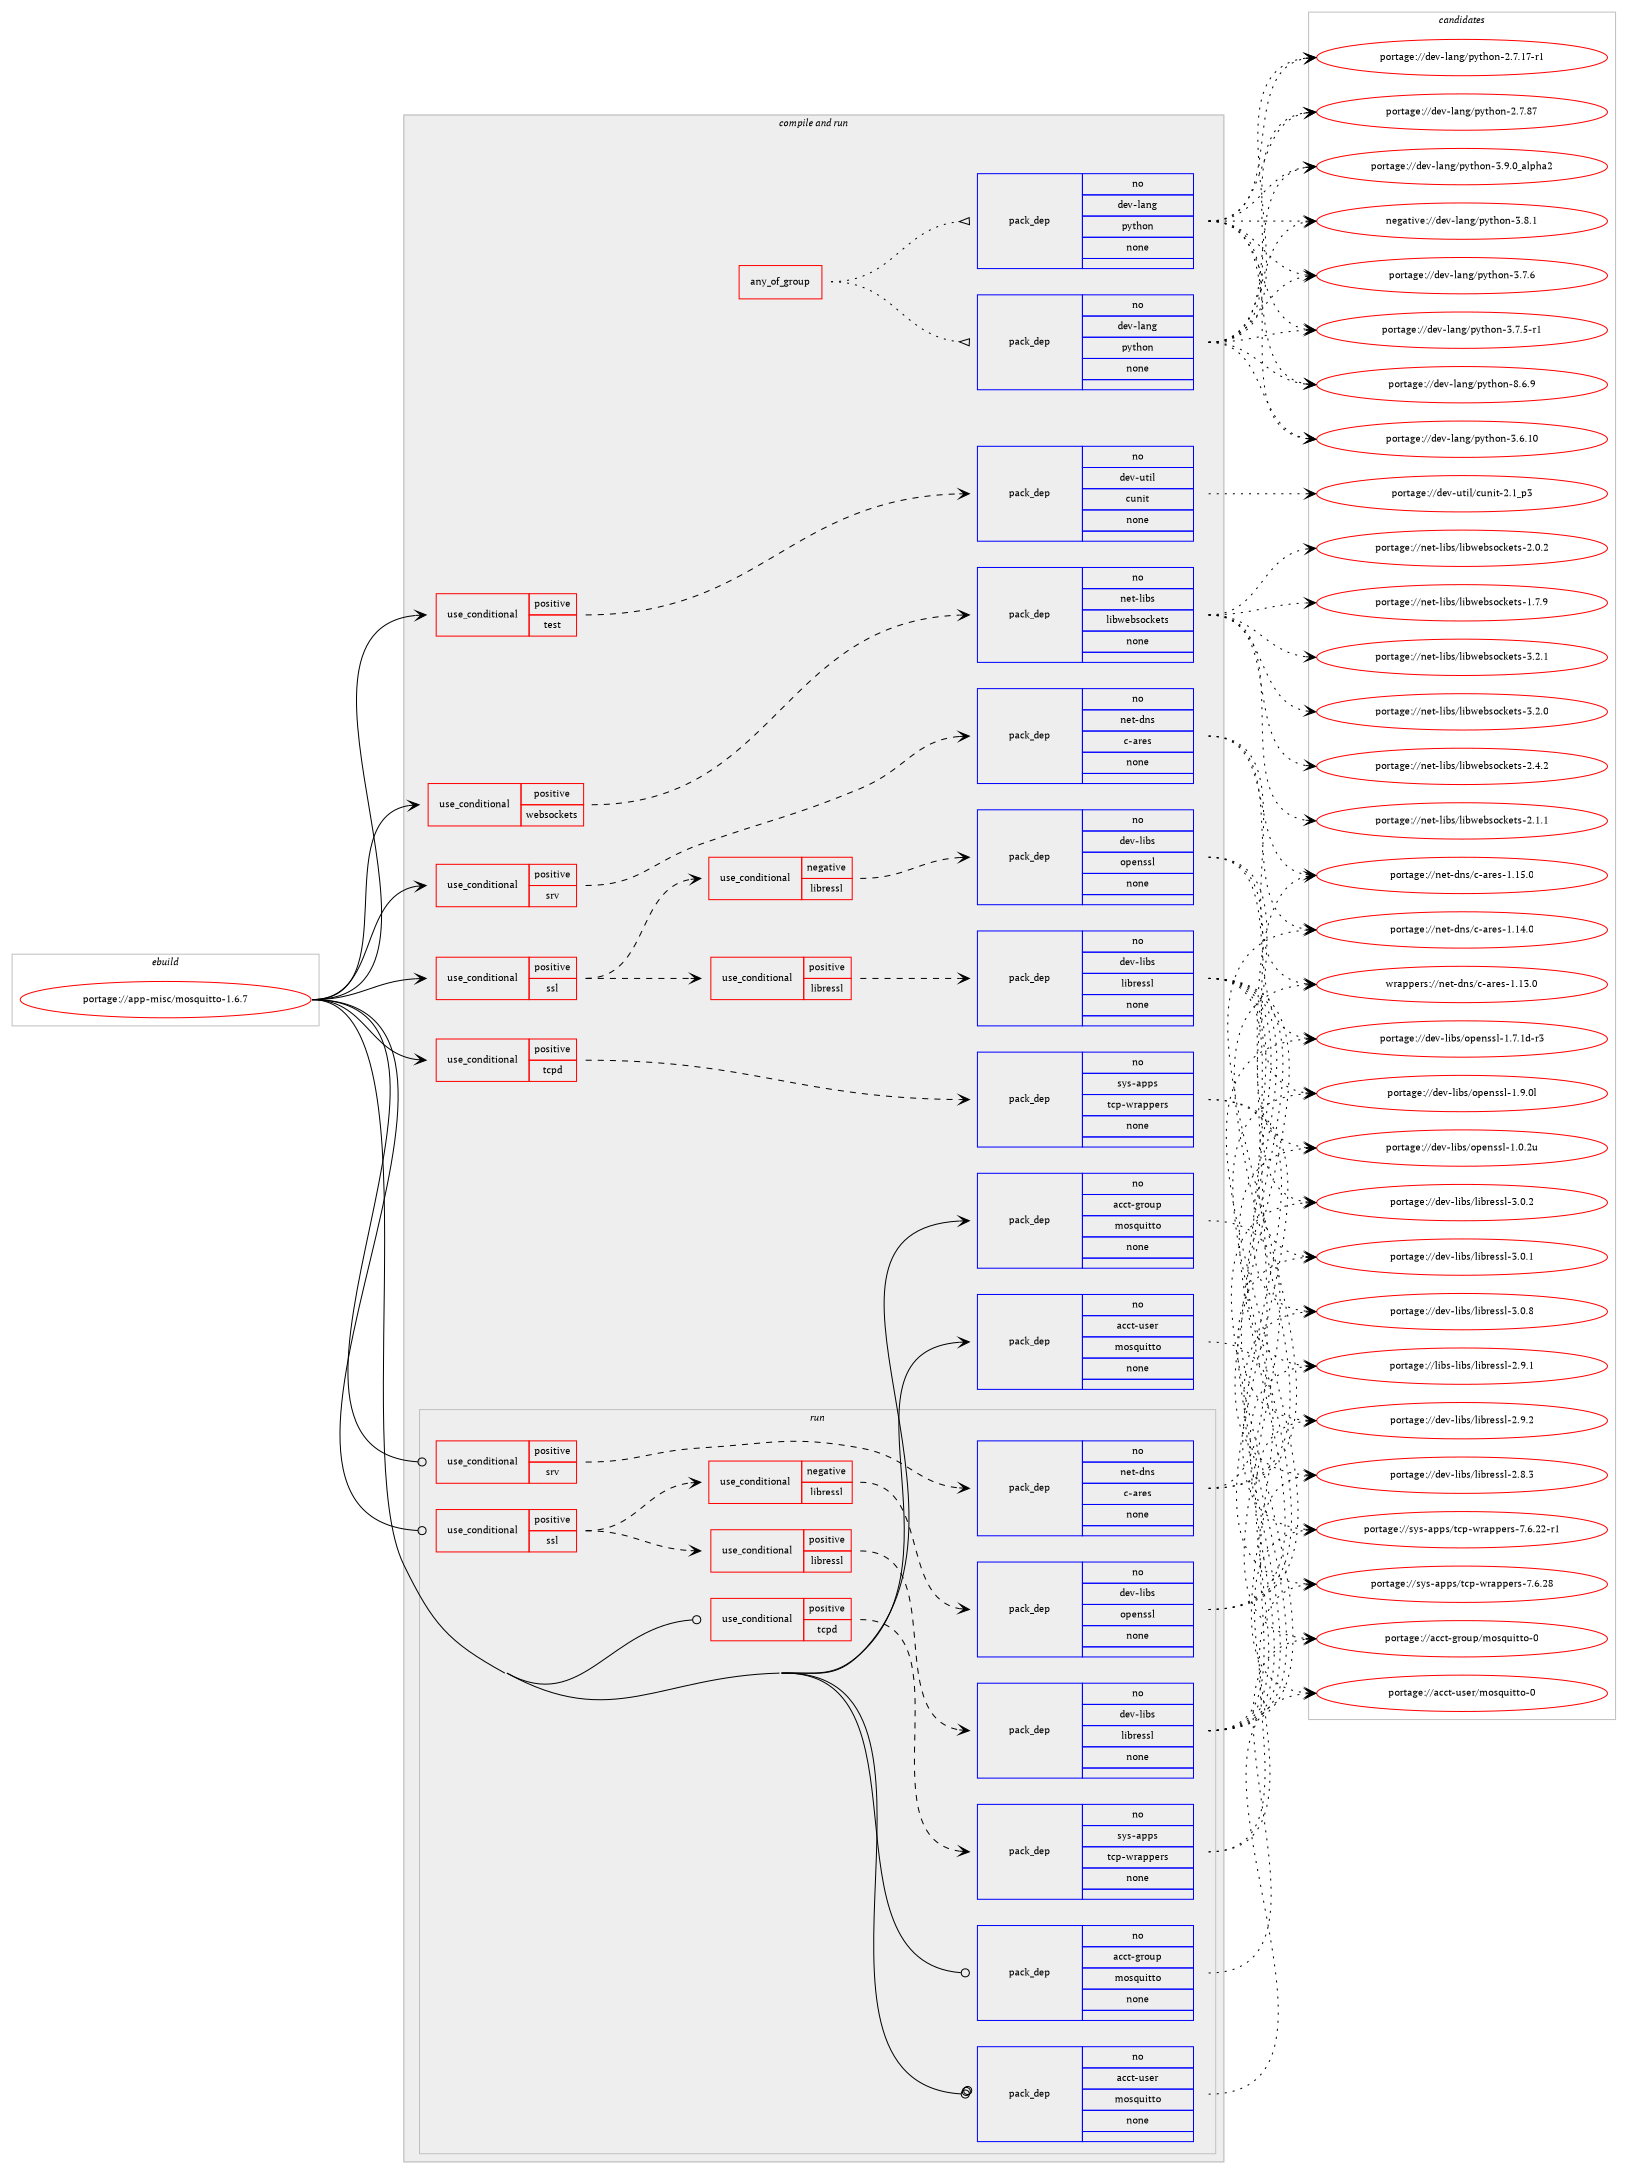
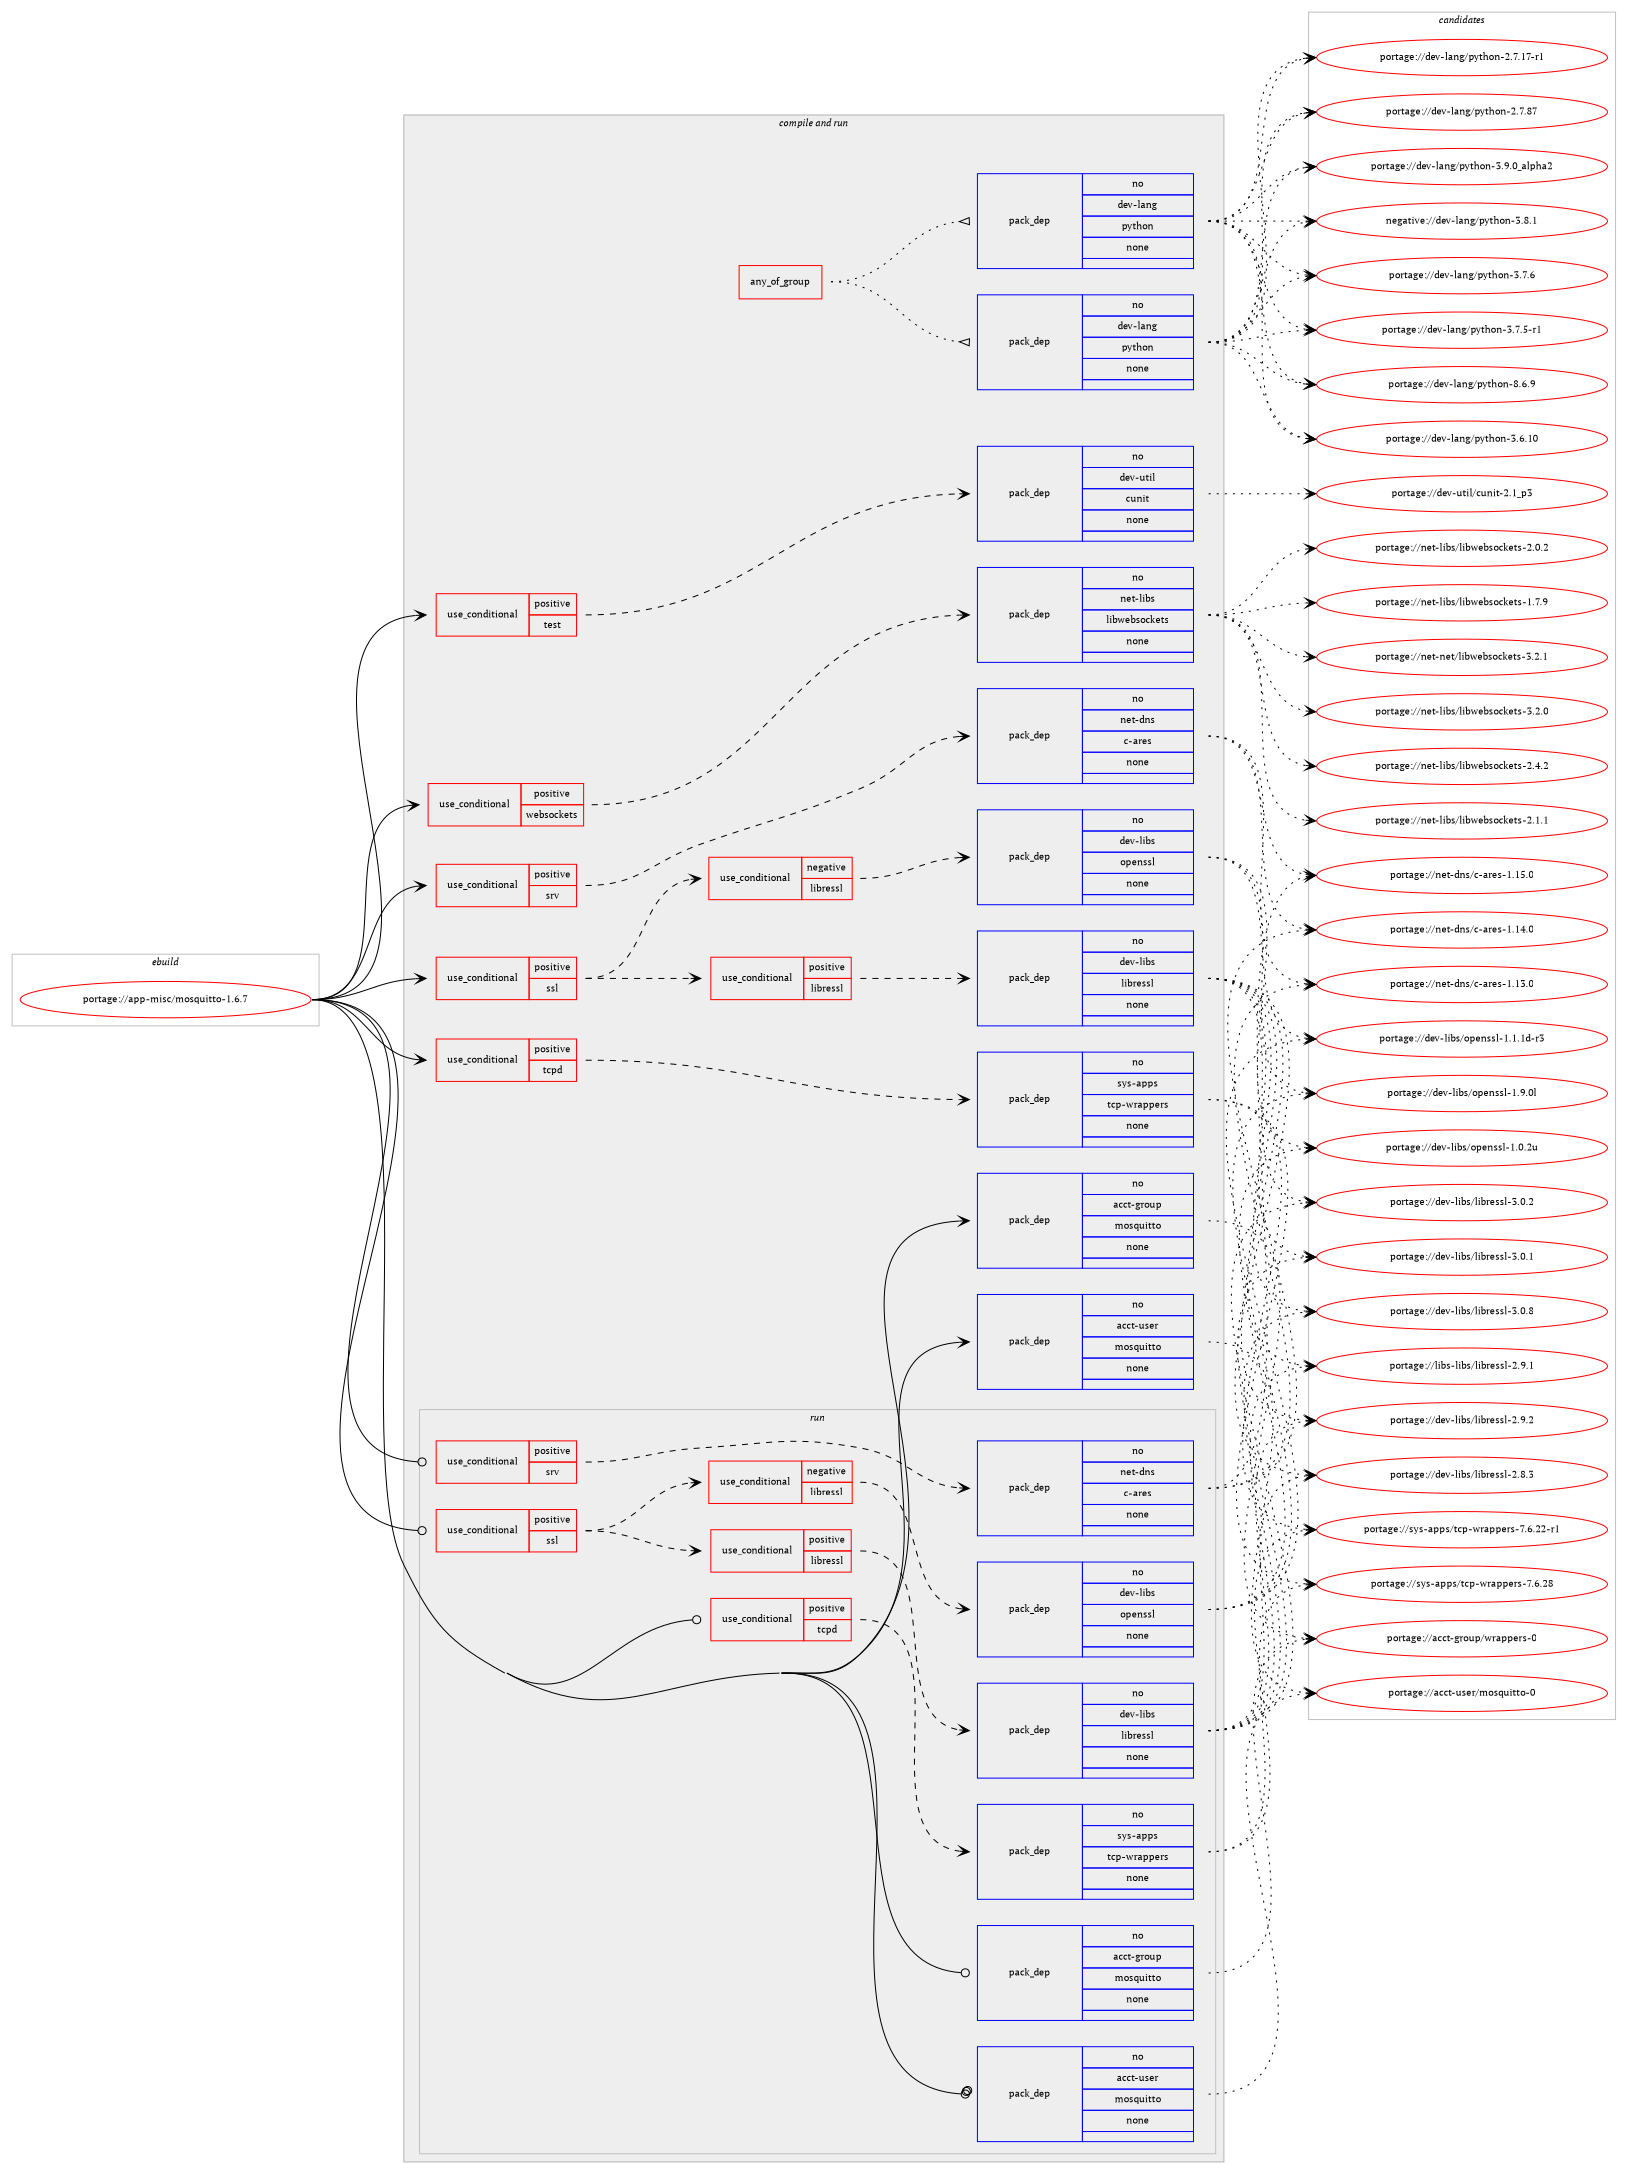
(1462, 657) -> (1462, 657)
(1462, 984) -> (1462, 984)
(1462, 1039) -> (1462, 1039)
(1462, 1639) -> (1462, 1639)
